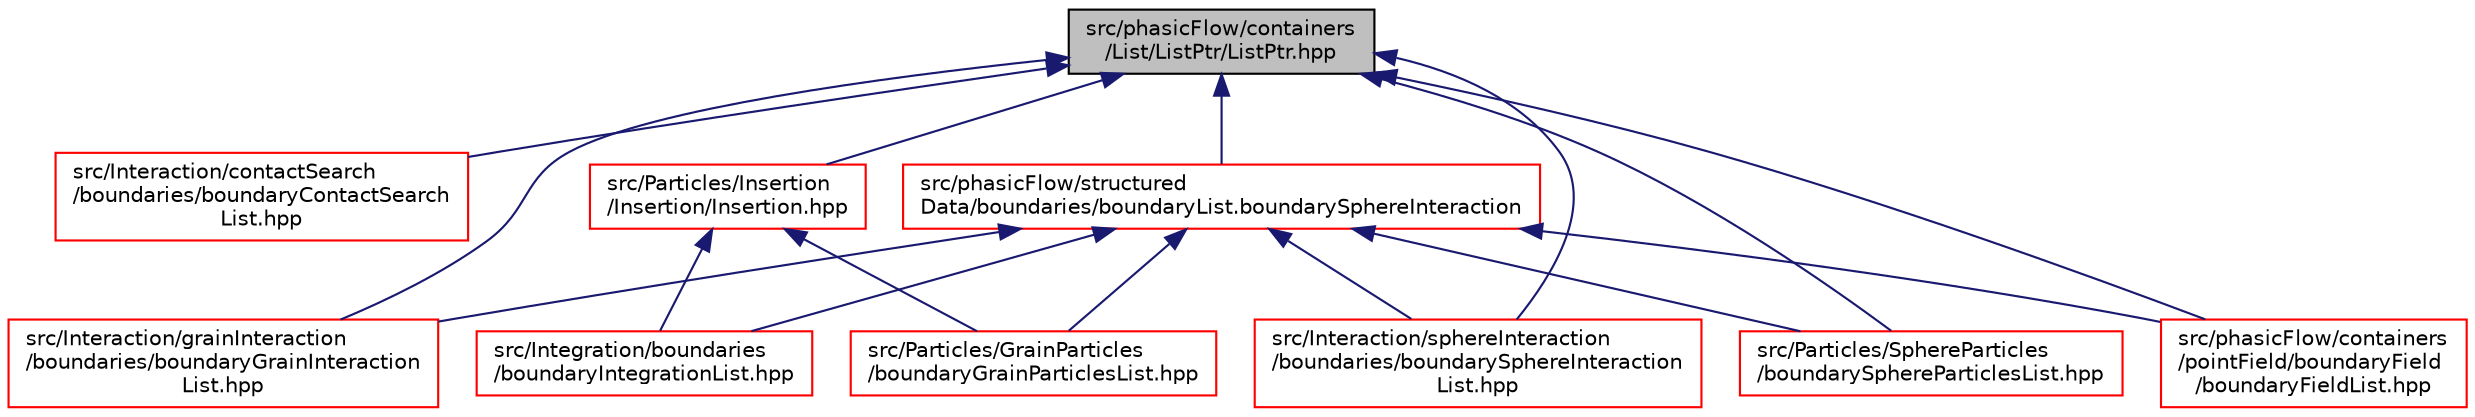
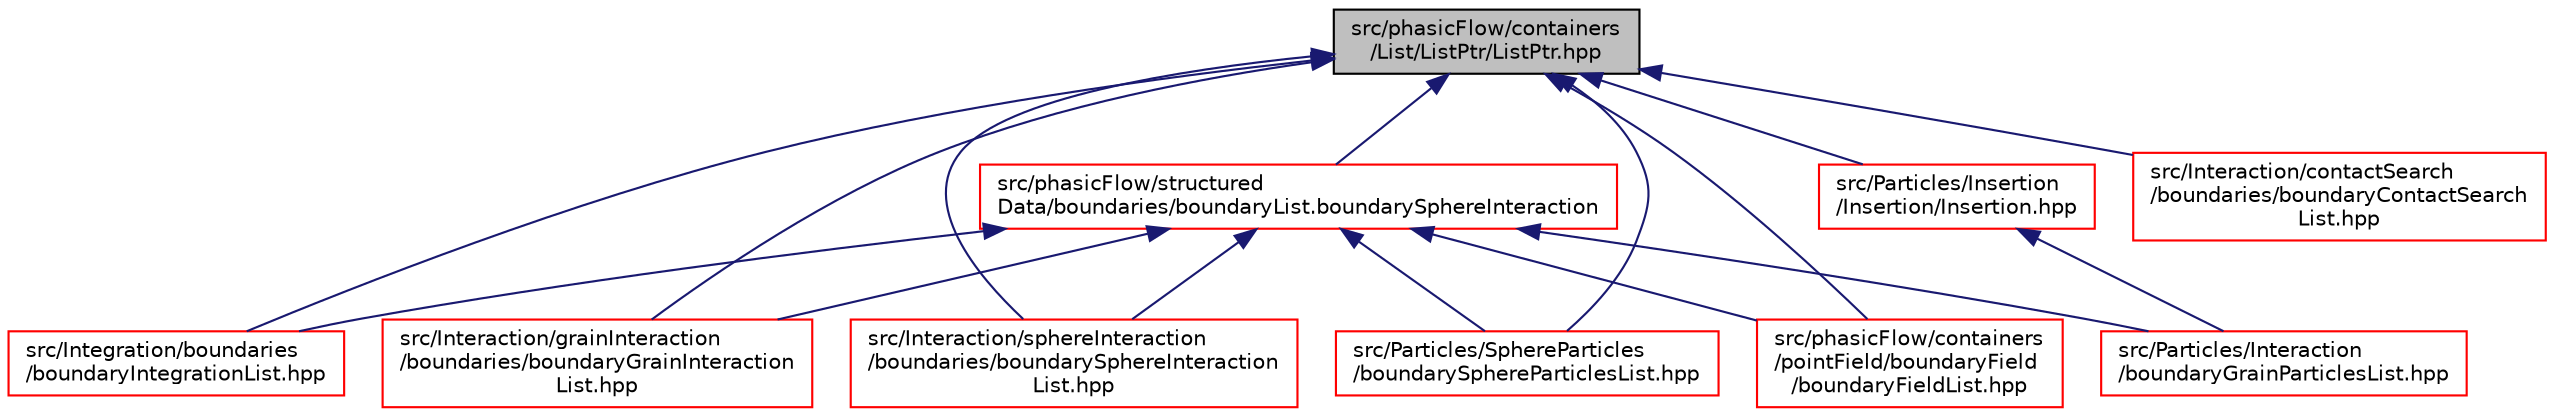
(678, 296) -> (768, 151)
(1033, 363) -> (2284, 363)
